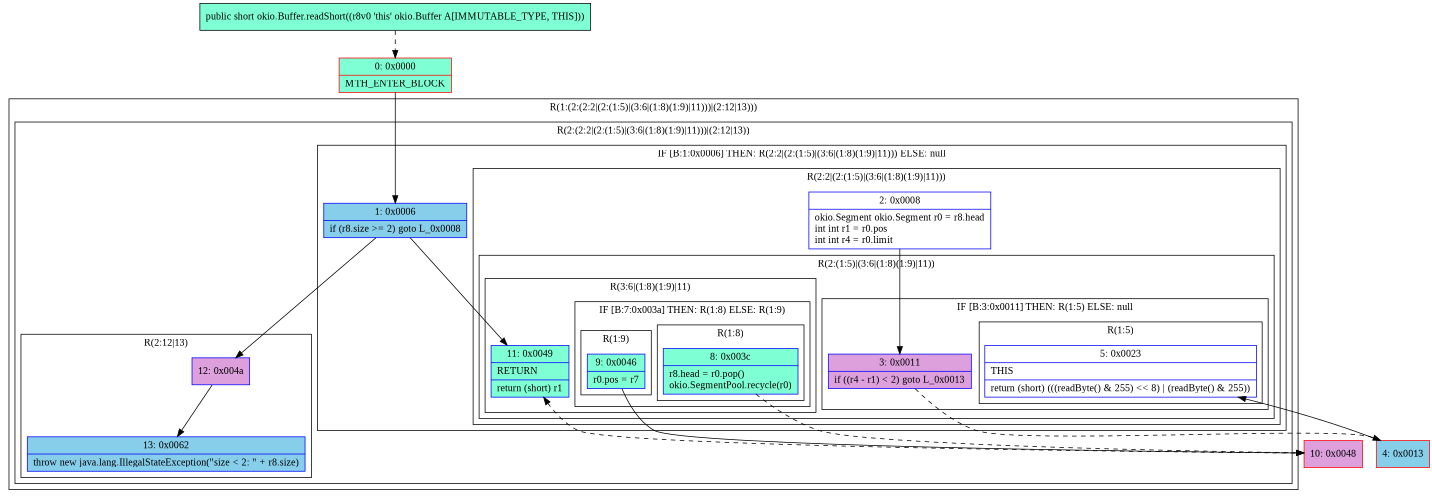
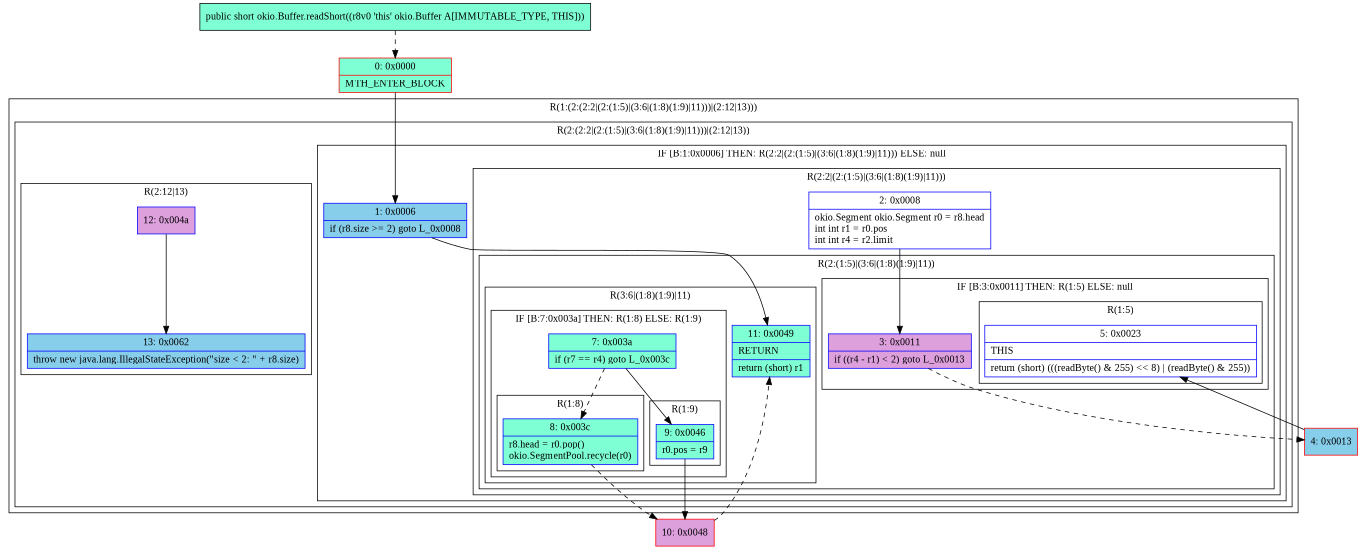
(854, 240) -> (854, 240)
(309, 295) -> none
none -> (612, 351)
(616, 380) -> (685, 450)
